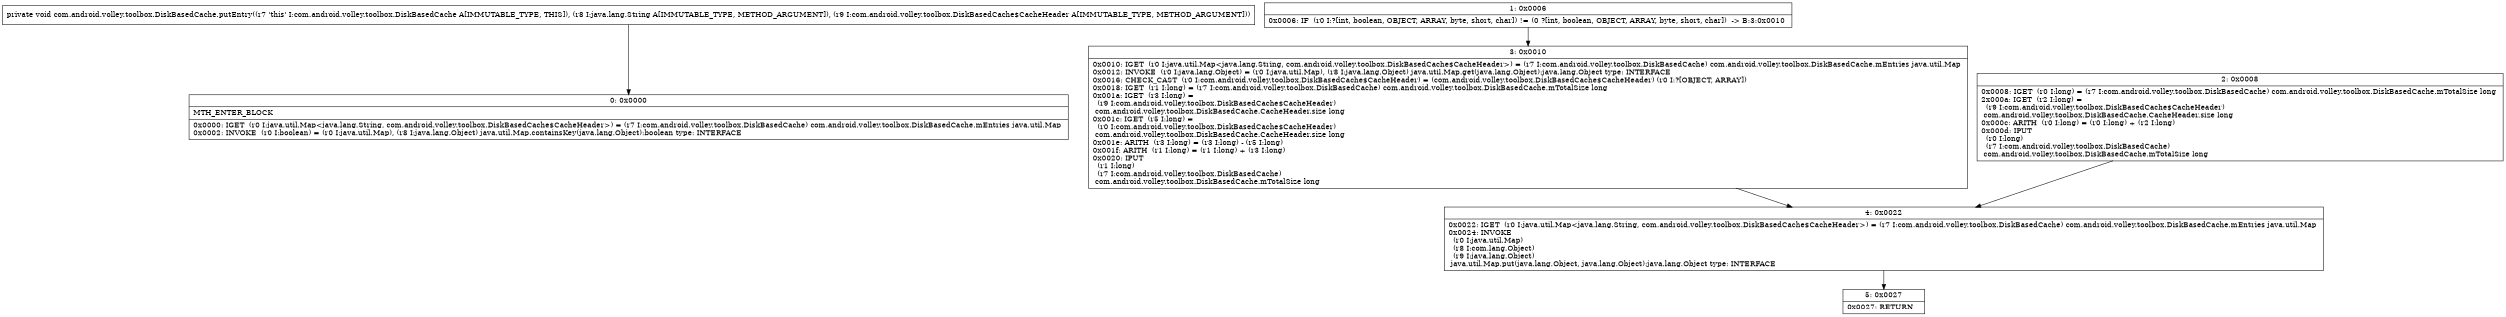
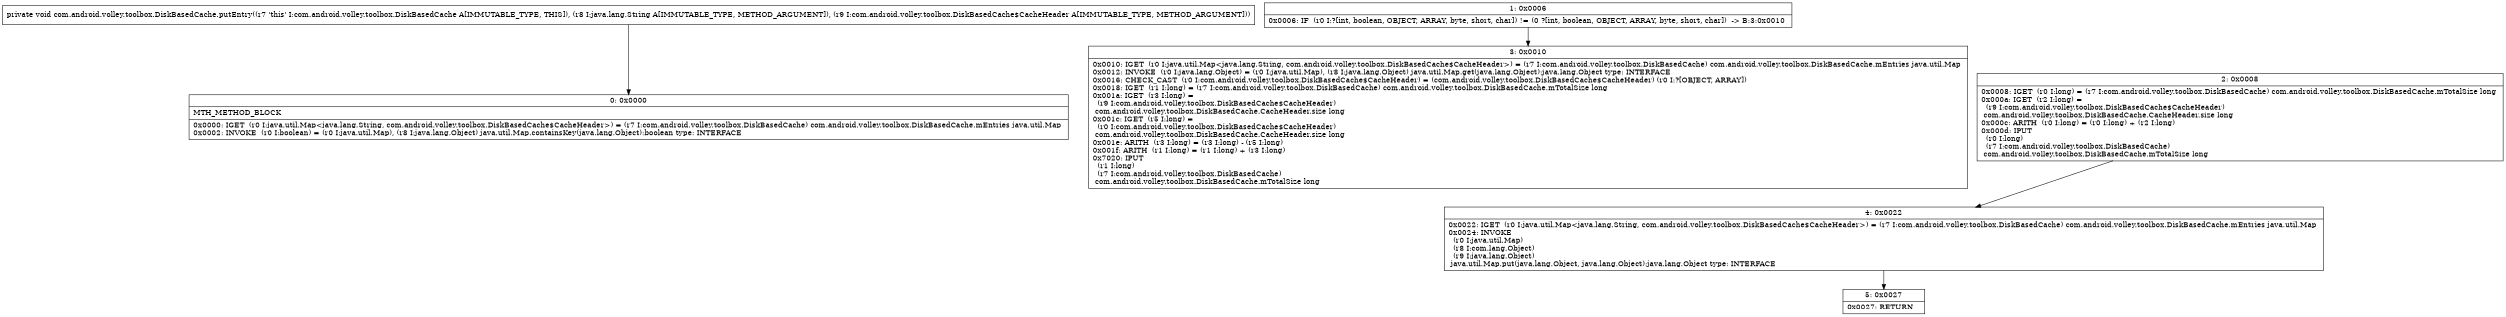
(2033, 100) -> (2033, 100)
(233, 113) -> (237, 113)
(1121, 158) -> (1121, 158)
(1762, 197) -> none
